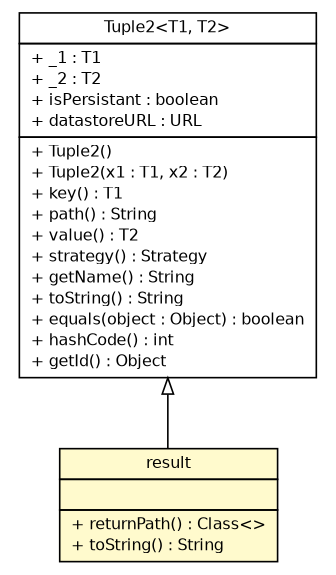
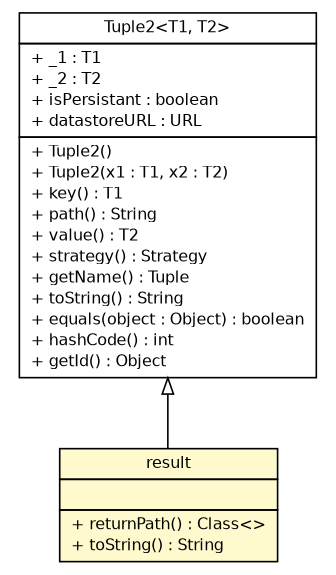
(113, 278) -> (111, 278)
